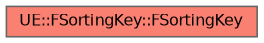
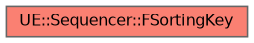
(132, 22) -> (127, 22)
